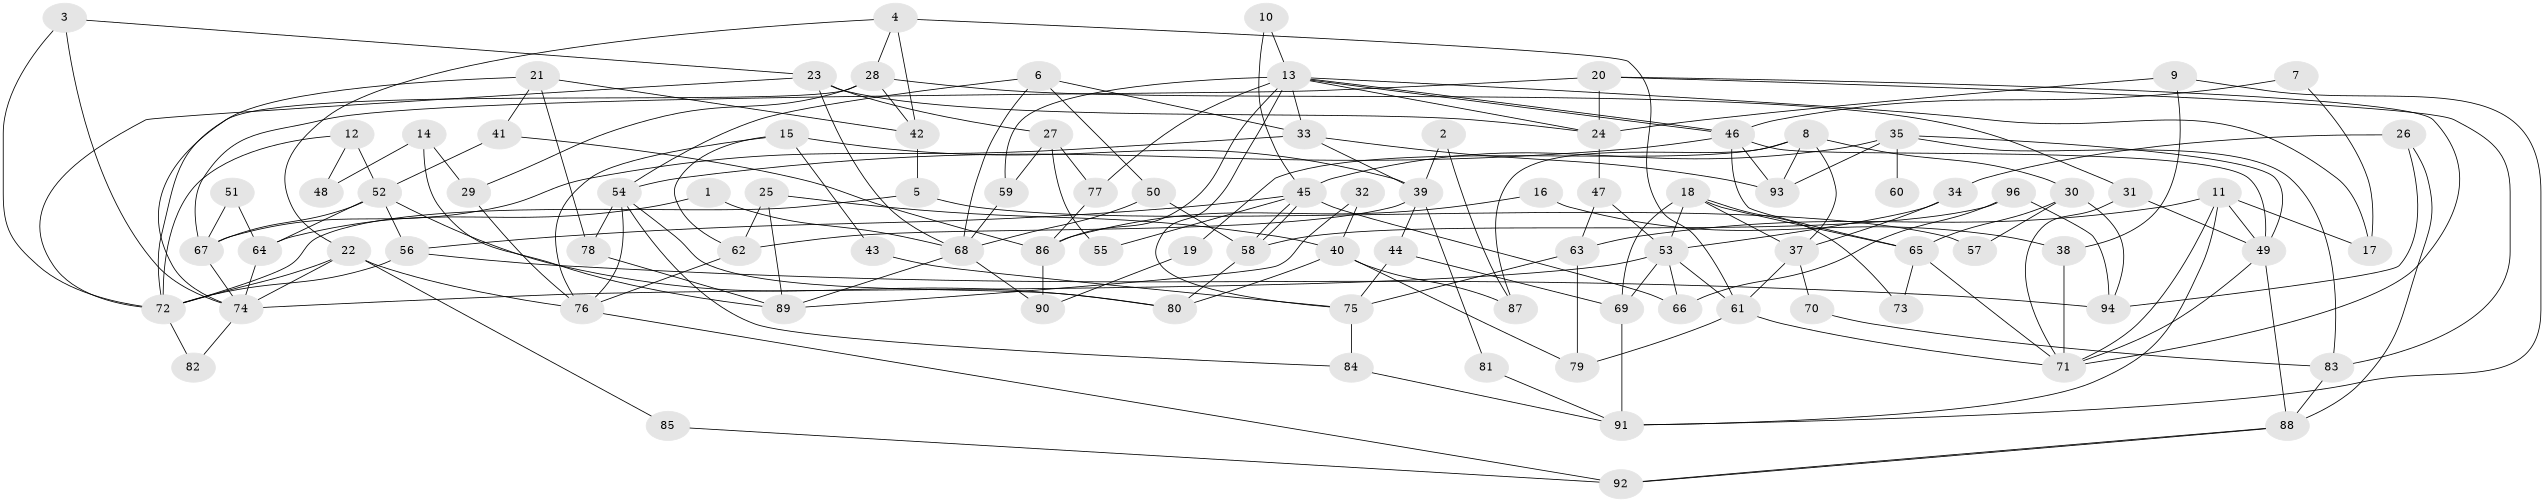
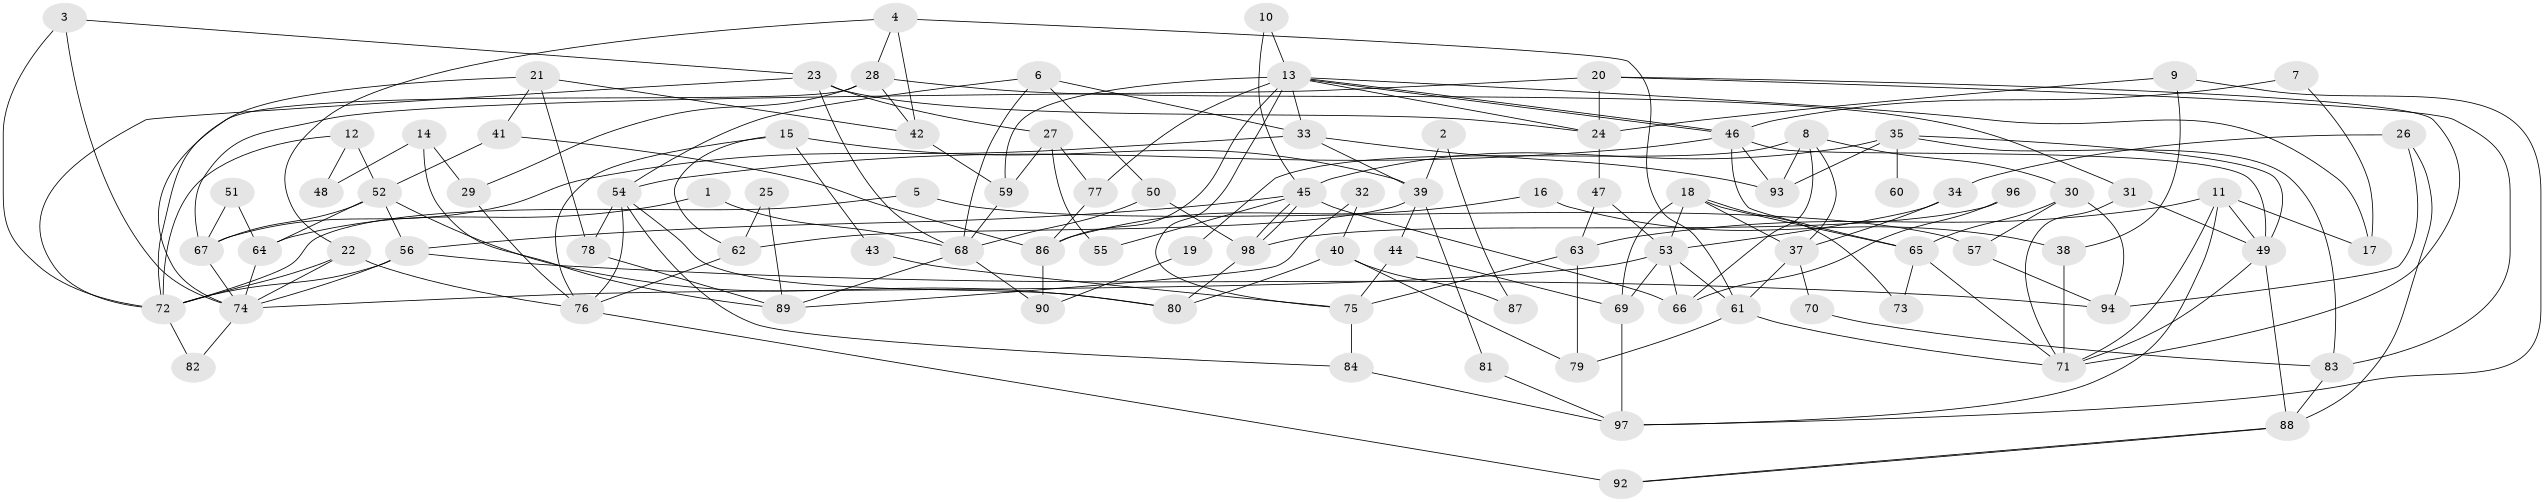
(917, 164) -> (962, 164)
(1528, 168) -> (1757, 245)
(974, 214) -> none
(2089, 233) -> (2042, 280)
(1249, 251) -> (1249, 251)
none -> (326, 284)
(668, 426) -> none
(1622, 426) -> (1622, 426)
